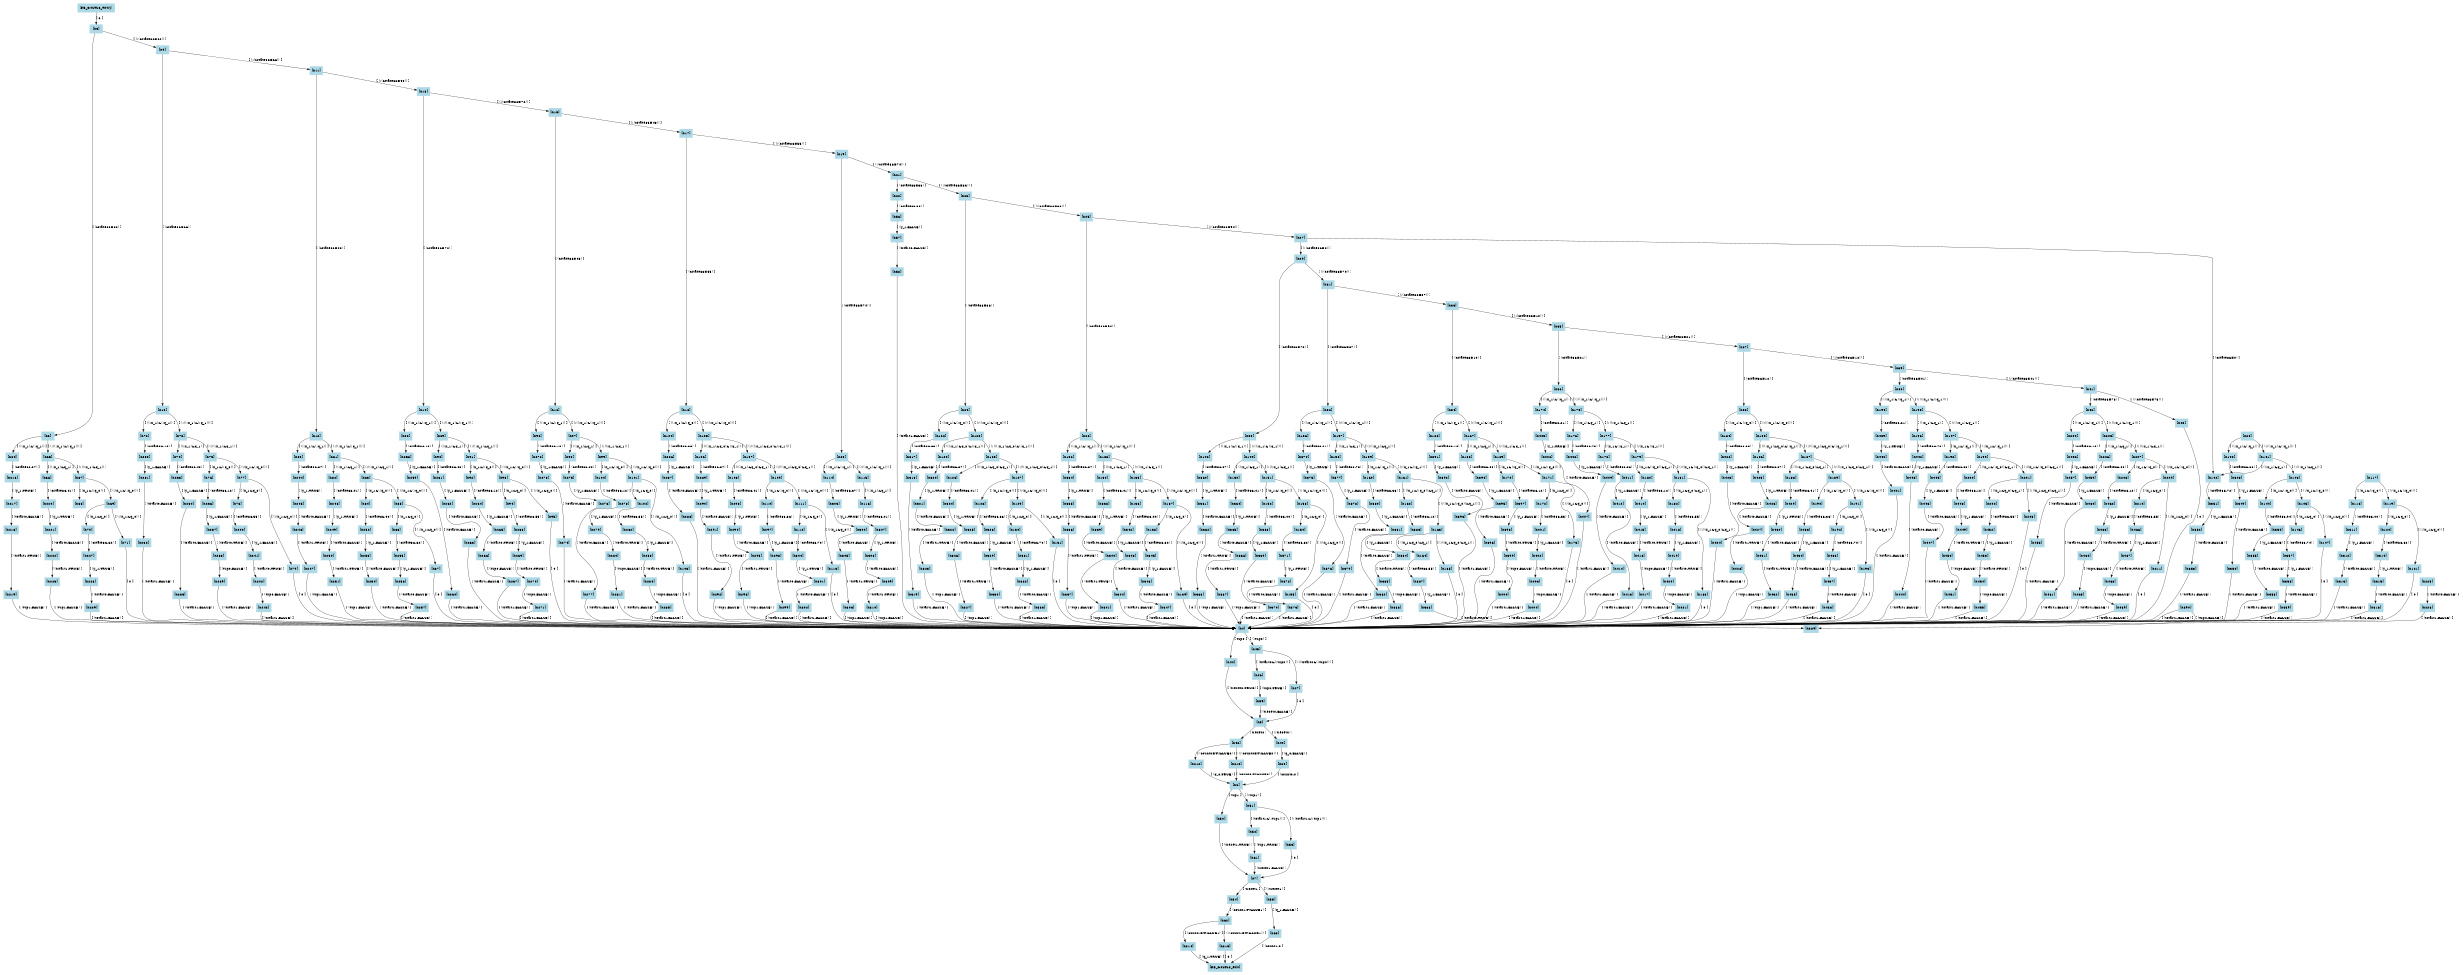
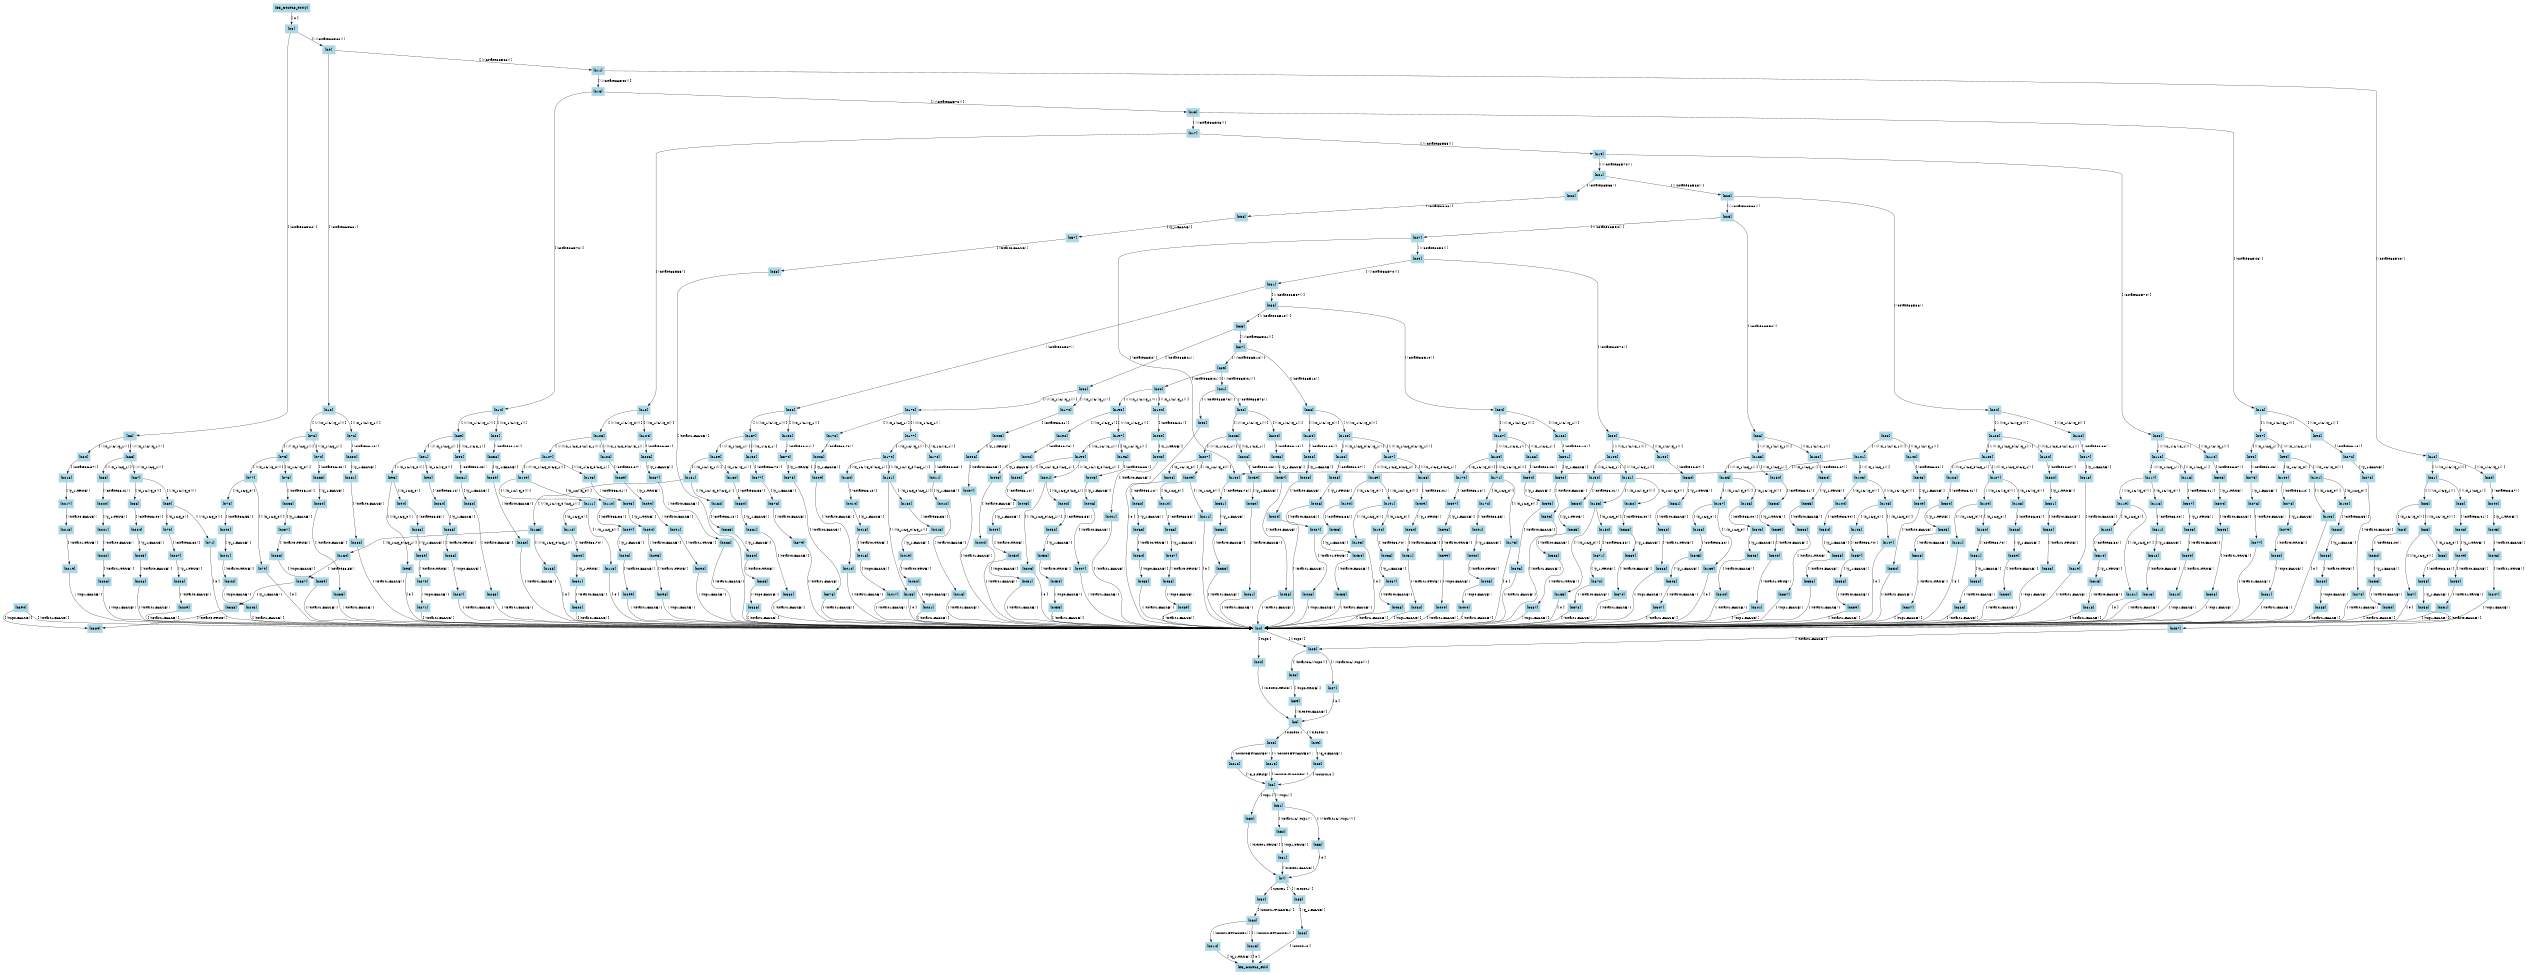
none -> (2151, 466)
none -> (137, 530)
(808, 627) -> (1745, 639)
